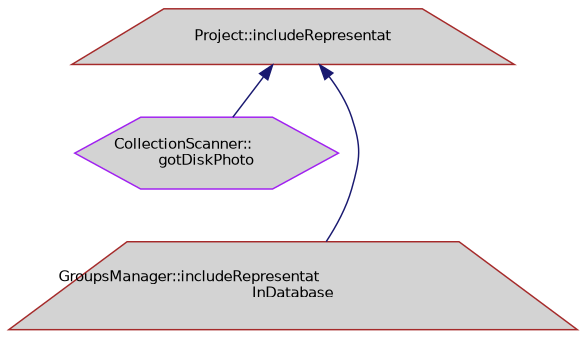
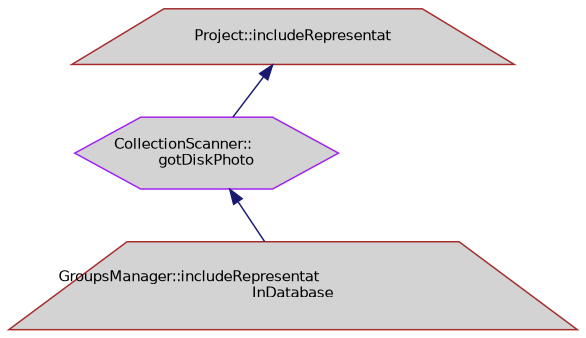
(358, 159) -> (251, 222)
